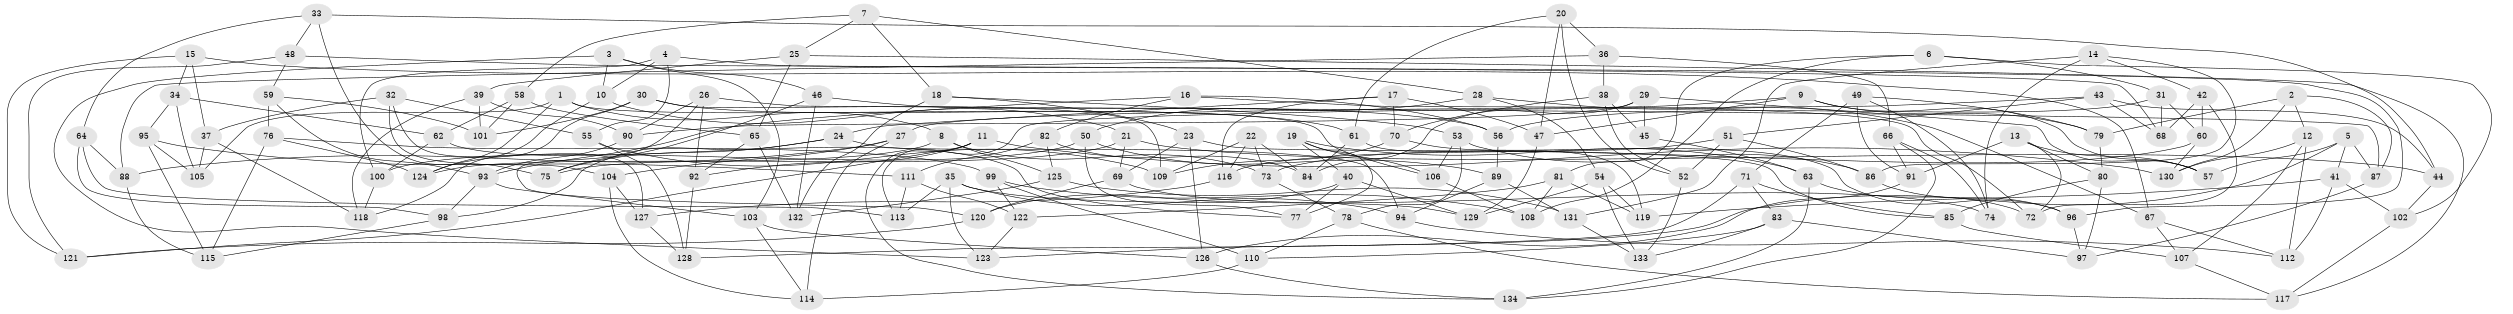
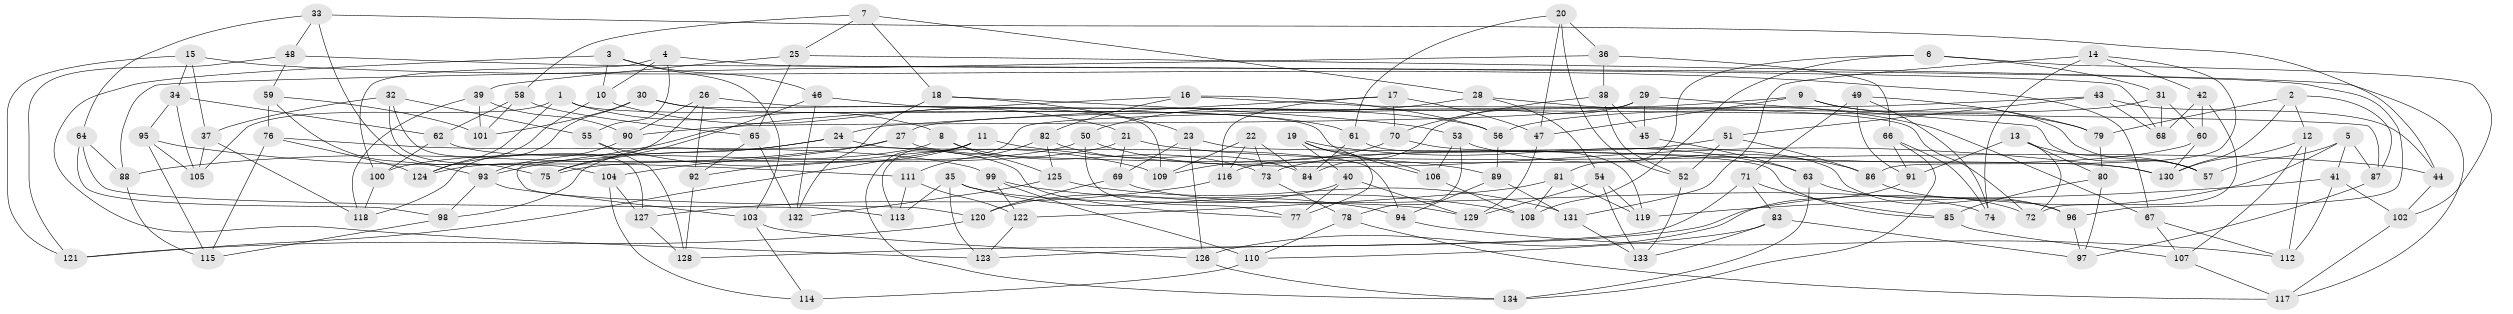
(828, 198) -> (1687, 162)
